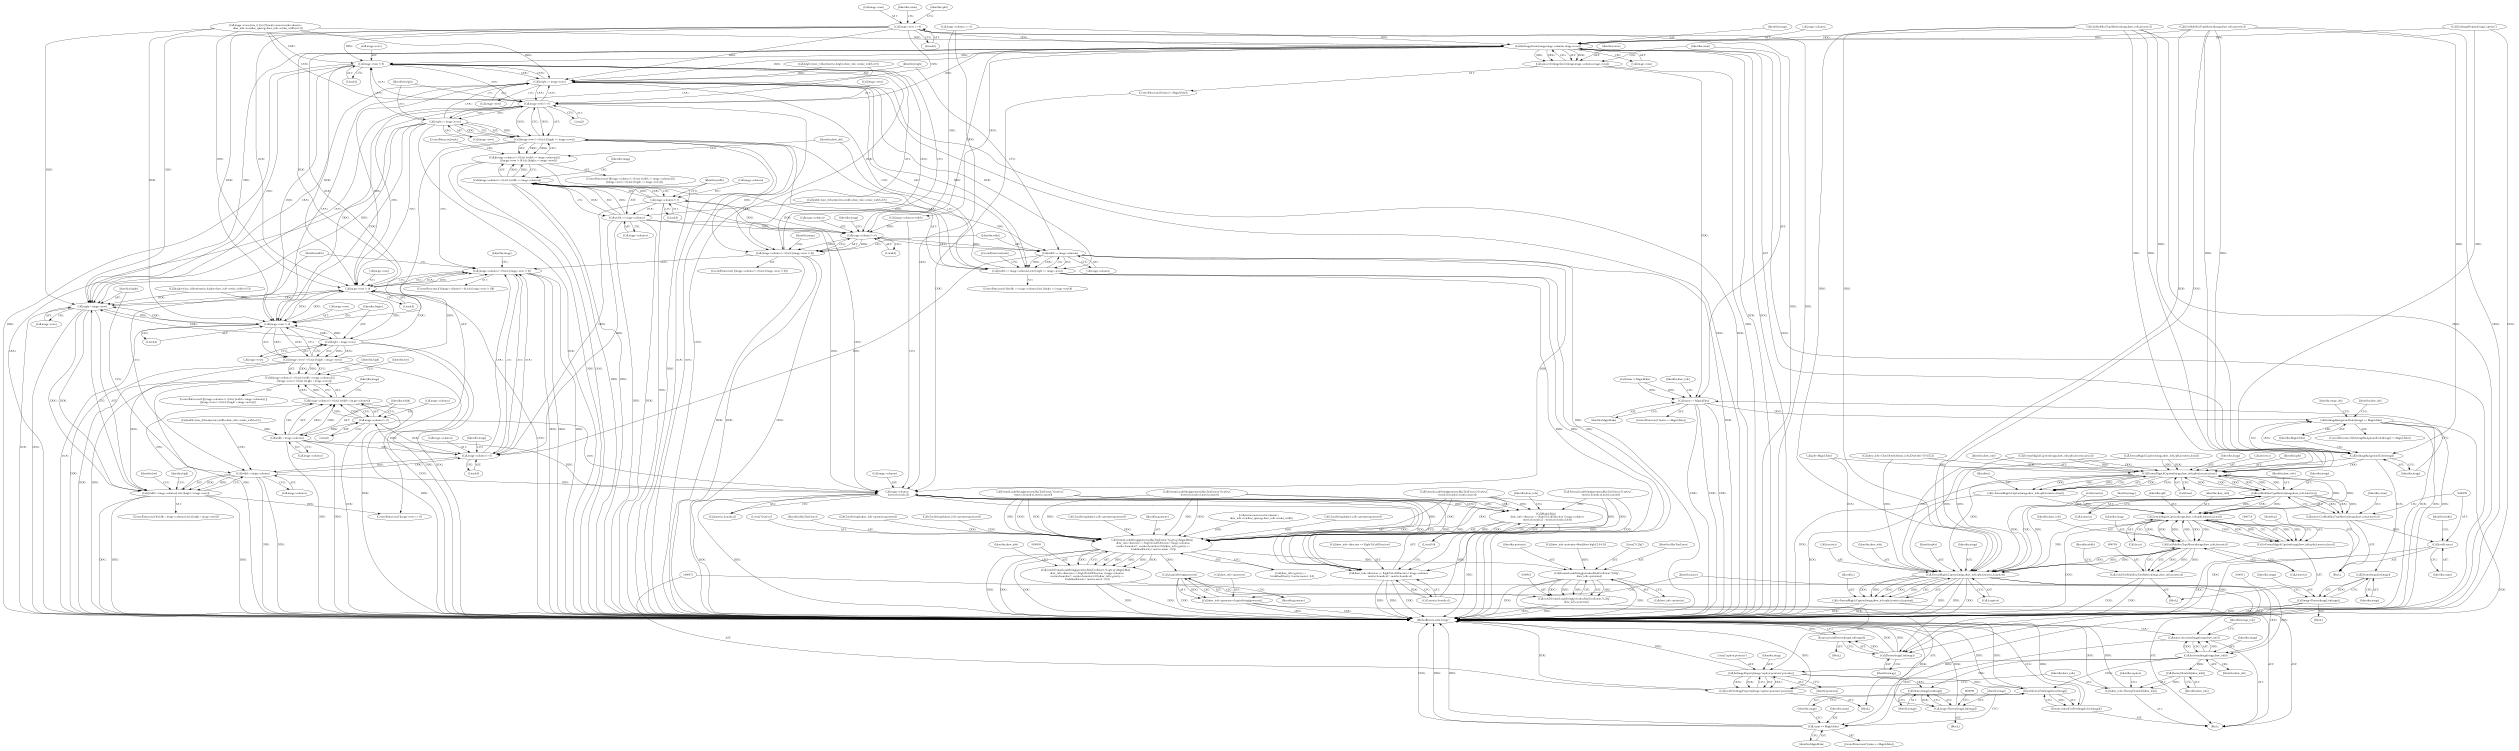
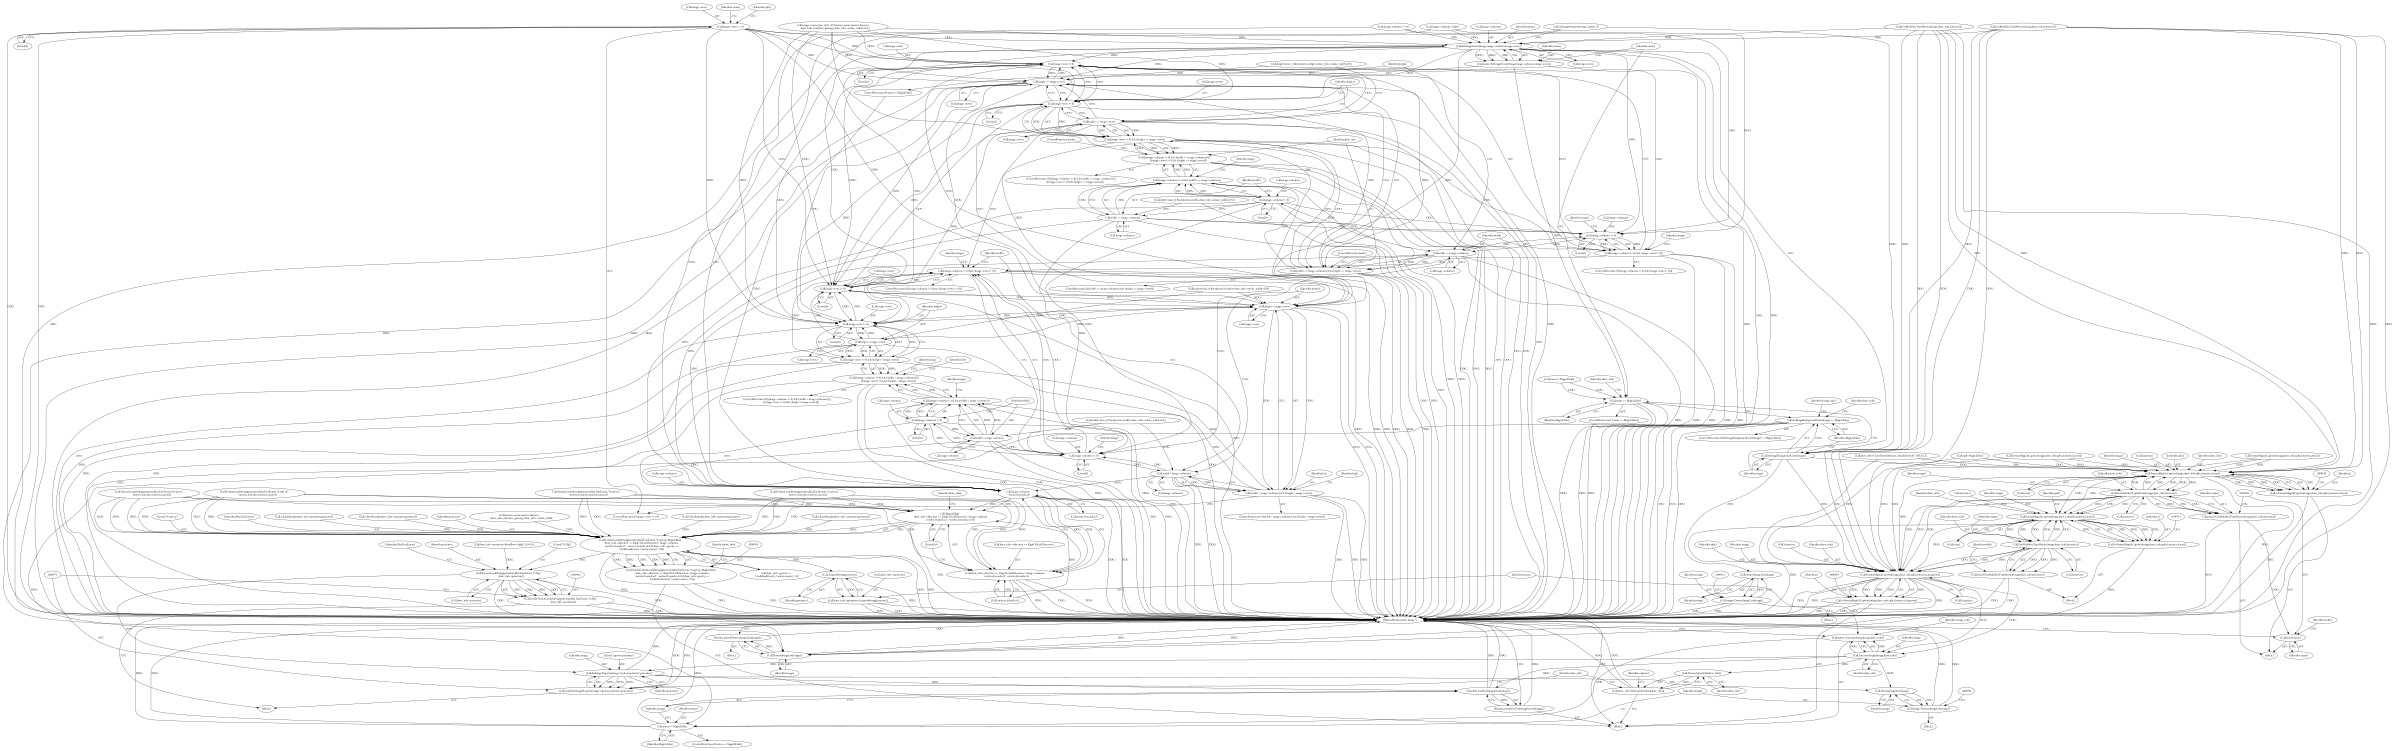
(1133, 53) -> (1465, 36)
(934, 227) -> (1286, 227)
(443, 302) -> (607, 239)
none -> (2322, 474)
(2112, 545) -> none
none -> (1834, 575)
(1961, 616) -> (1891, 627)
none -> (1683, 686)
